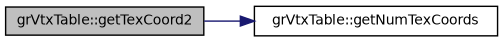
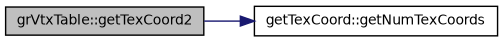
(376, 21) -> (376, 21)
